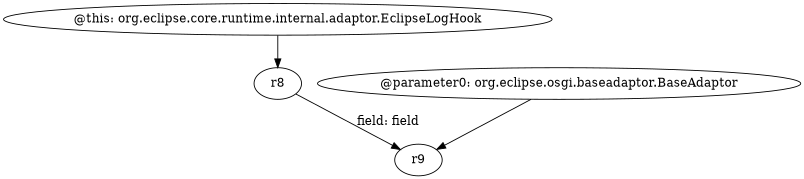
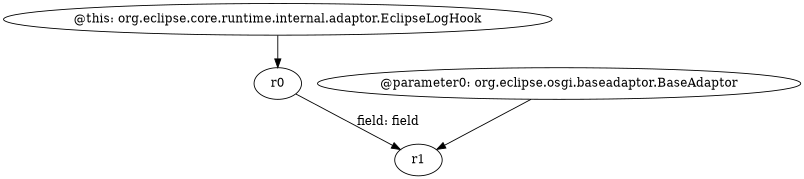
(278, 84) -> (278, 84)
(418, 160) -> (418, 160)
